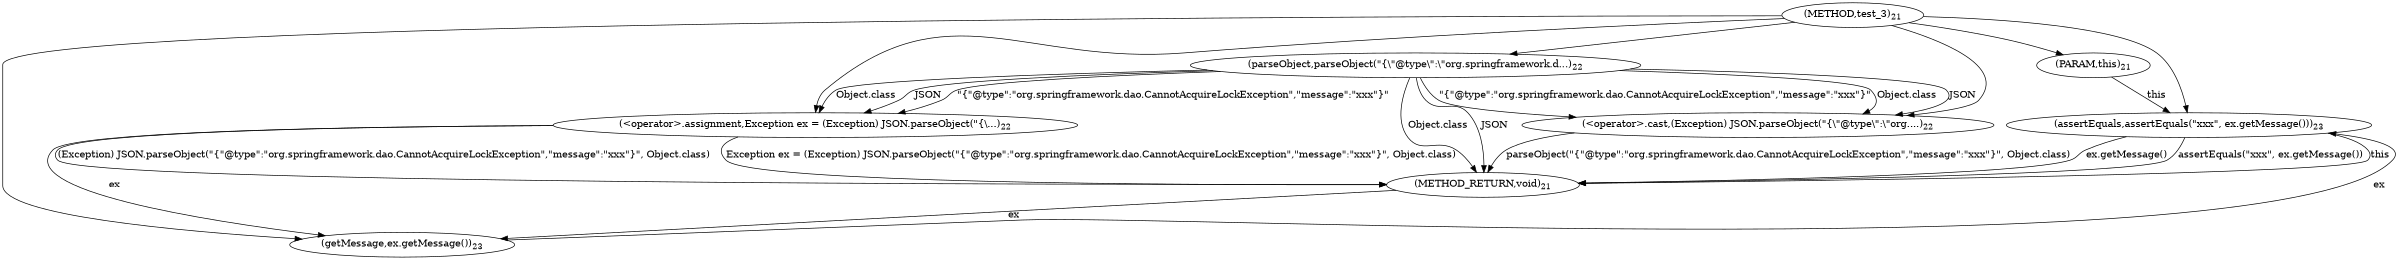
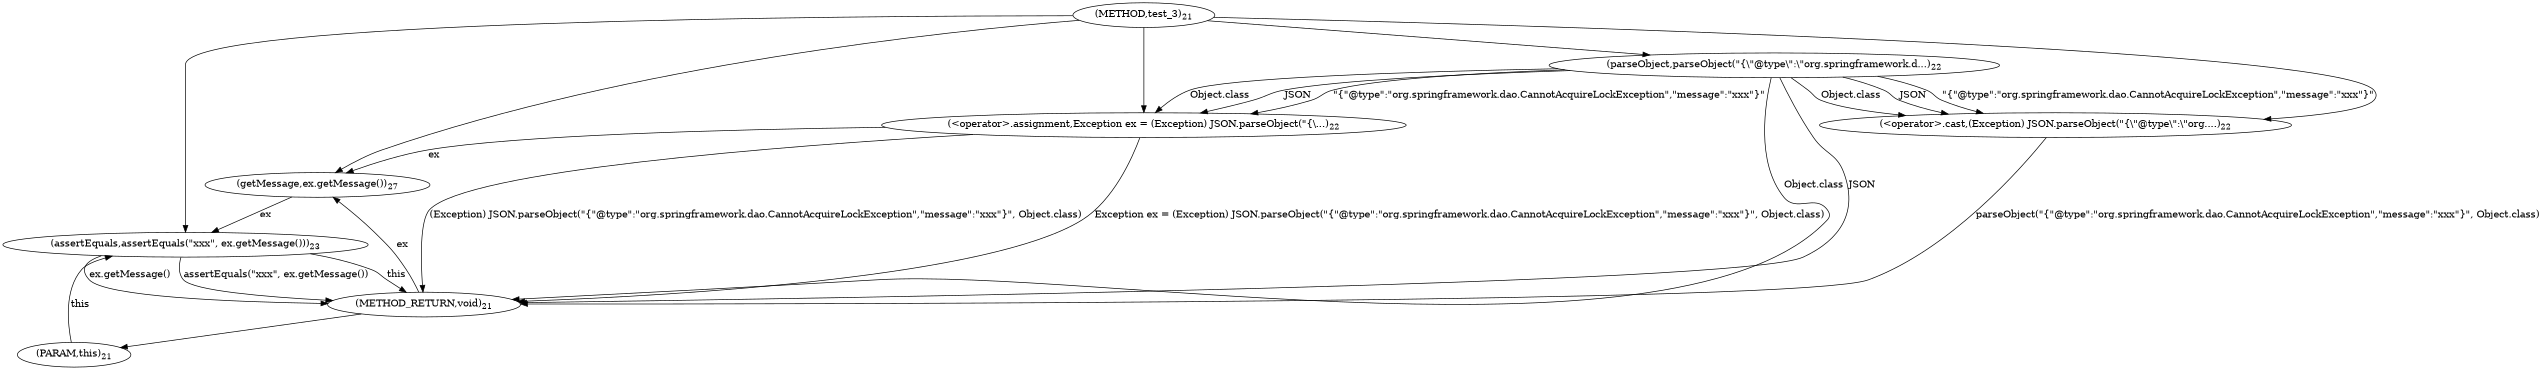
(1983, 35) -> (244, 330)
(478, 244) -> (393, 184)
